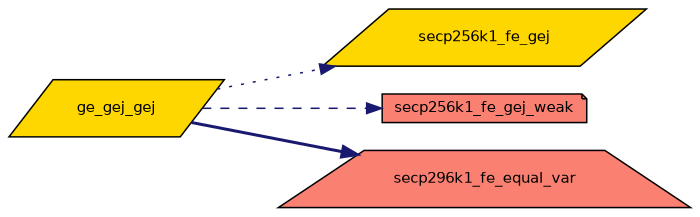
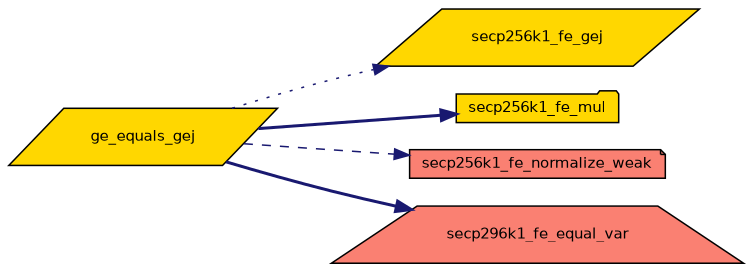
(117, 108) -> (143, 137)
(484, 108) -> (537, 164)
none -> (537, 108)
